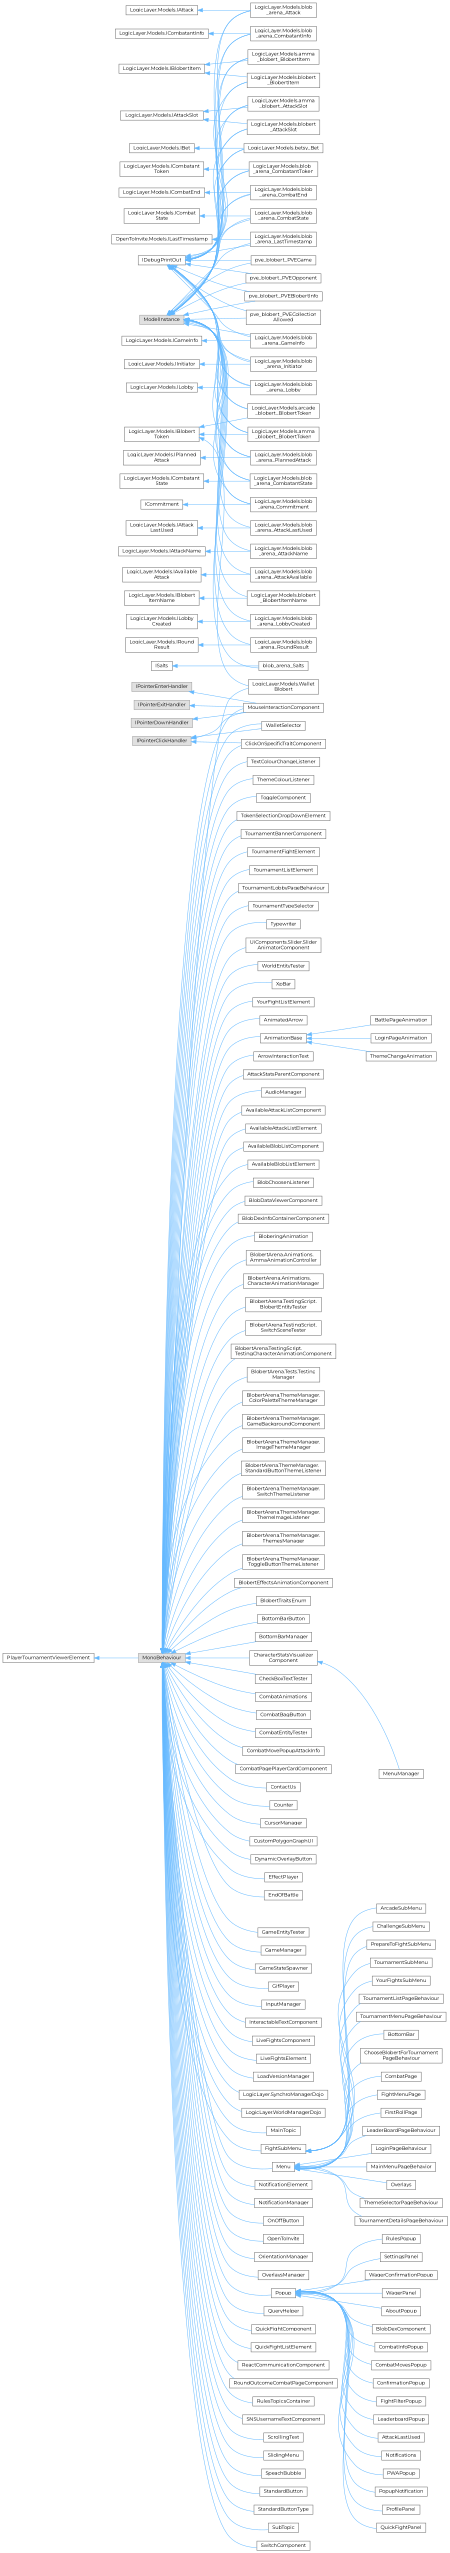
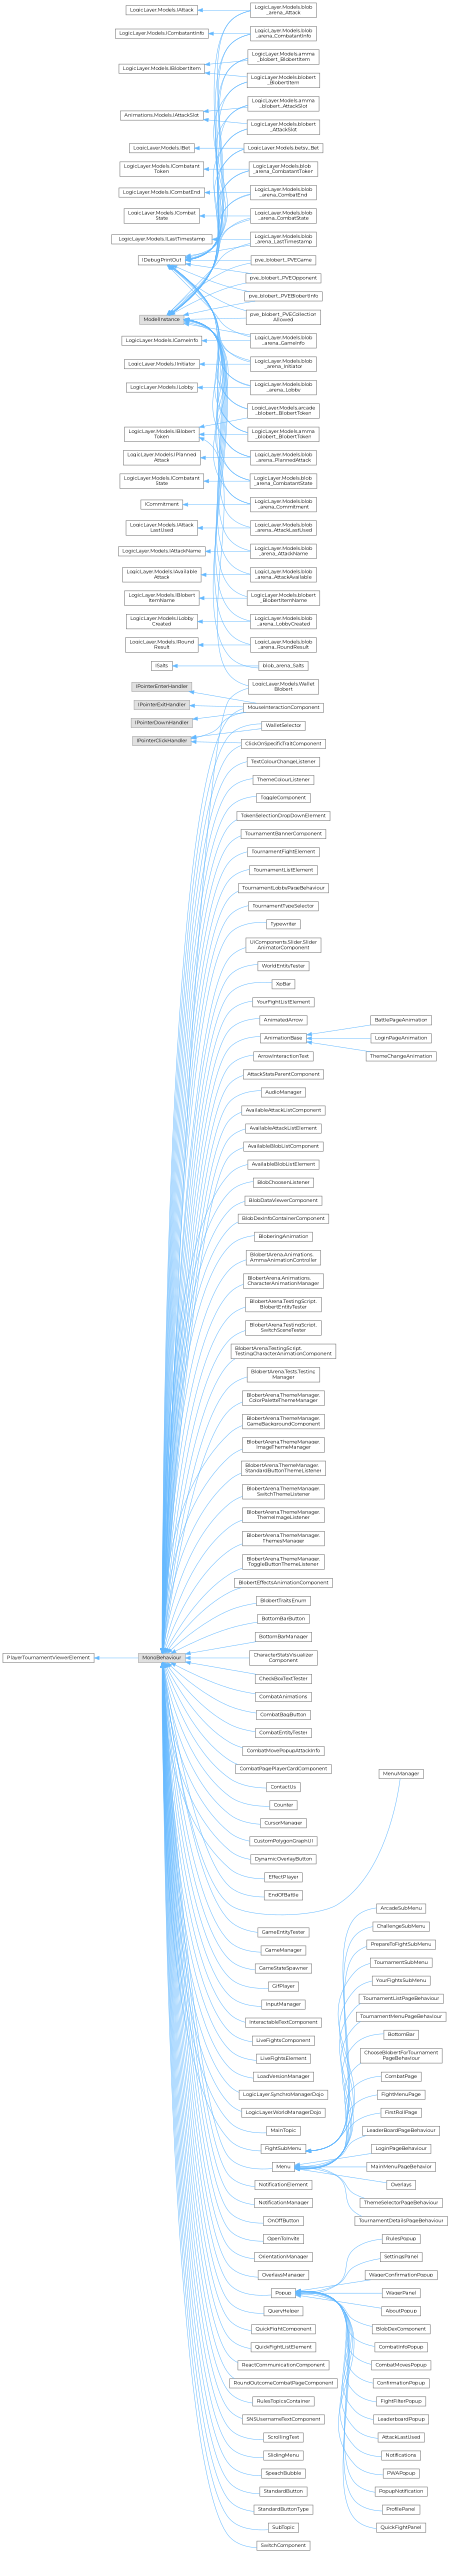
(162, 116) -> (162, 116)
(162, 239) -> (162, 239)
(371, 1708) -> (232, 1906)
